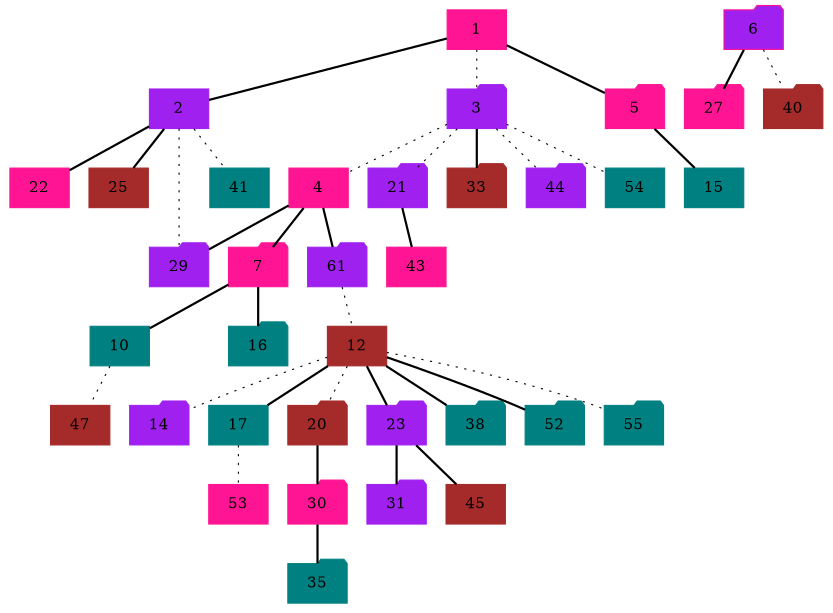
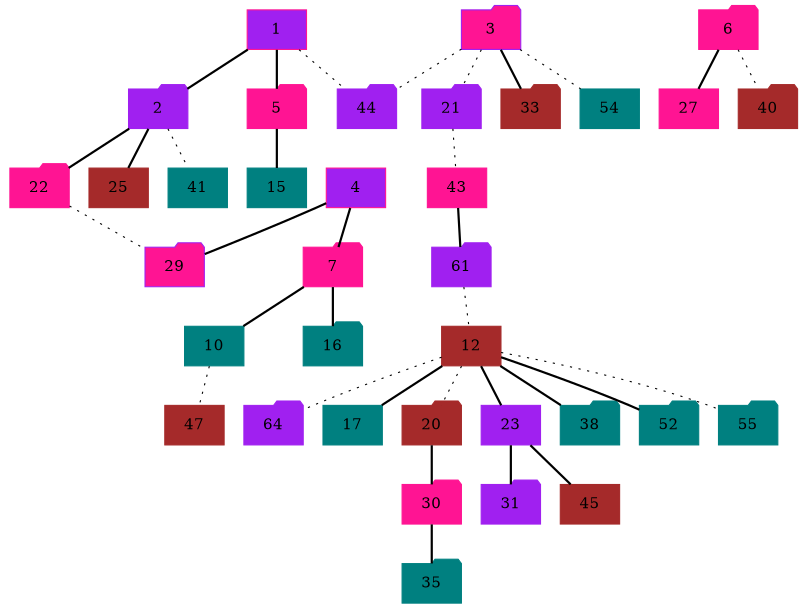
(477, 30) -> (277, 30)
(754, 30) -> (728, 30)
(477, 69) -> (322, 69)
(179, 109) -> (158, 109)
(477, 109) -> (491, 30)
(714, 109) -> (689, 109)
(398, 148) -> none
(40, 188) -> (40, 188)
(179, 188) -> (107, 227)
(319, 188) -> (356, 188)
(328, 228) -> (459, 228)
(407, 228) -> (454, 148)
(179, 267) -> (175, 267)
(159, 425) -> (274, 425)
(397, 425) -> (511, 425)
(238, 504) -> none
